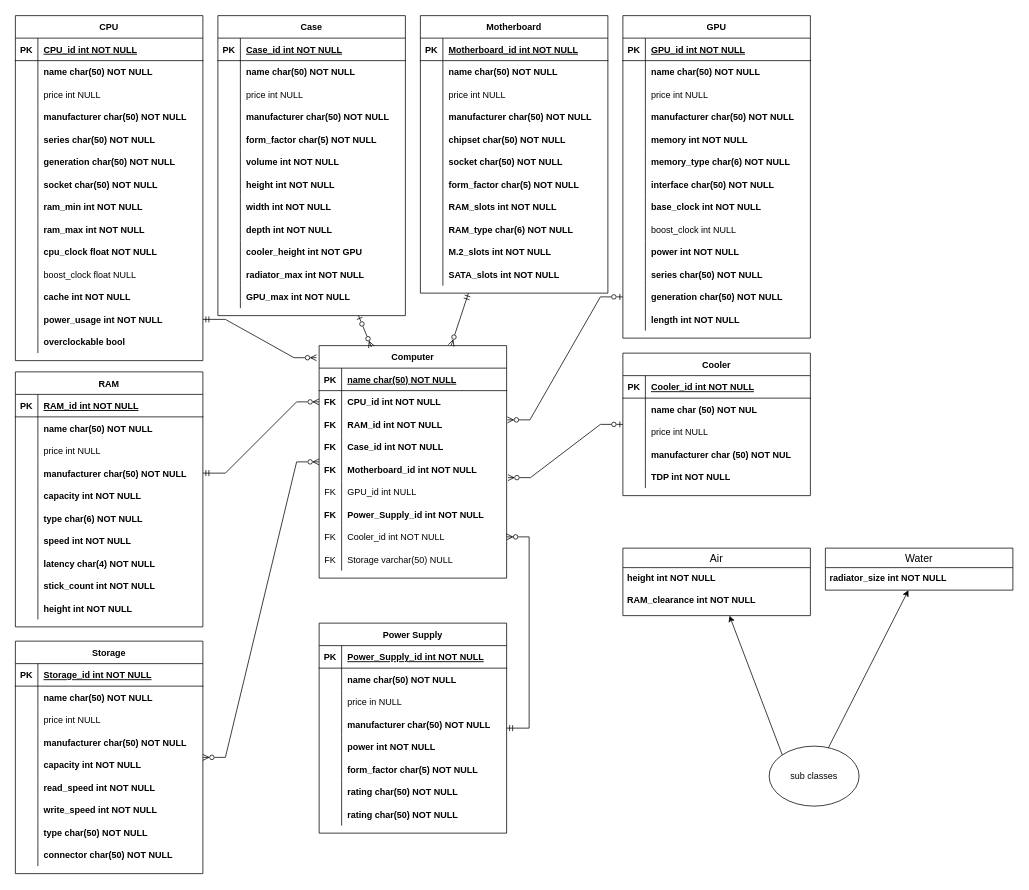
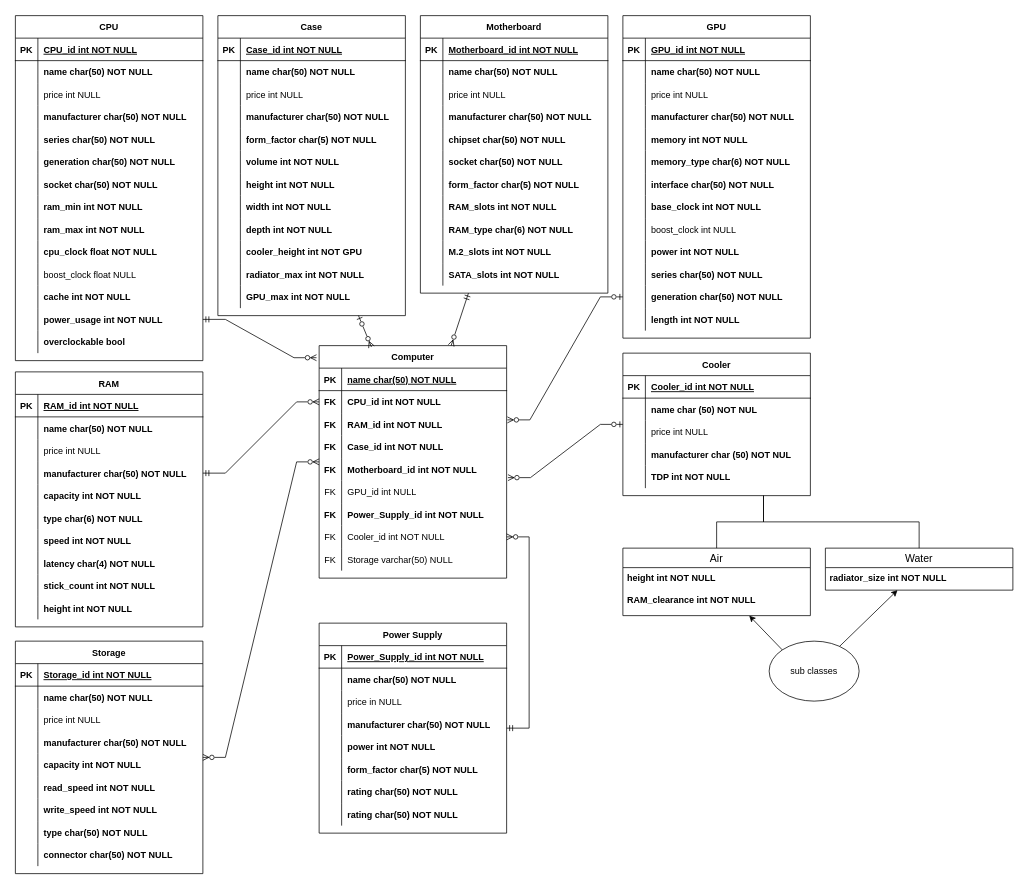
none -> (919, 533)
none -> (717, 534)
(814, 776) -> (814, 671)
